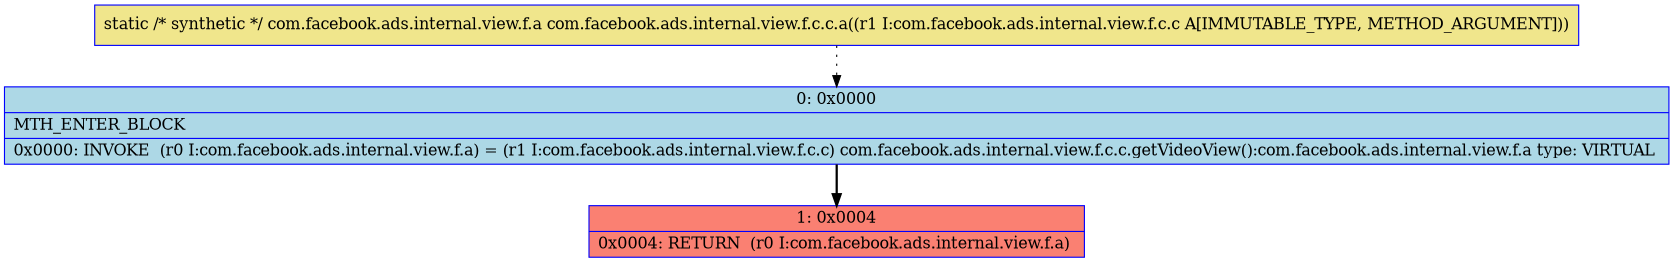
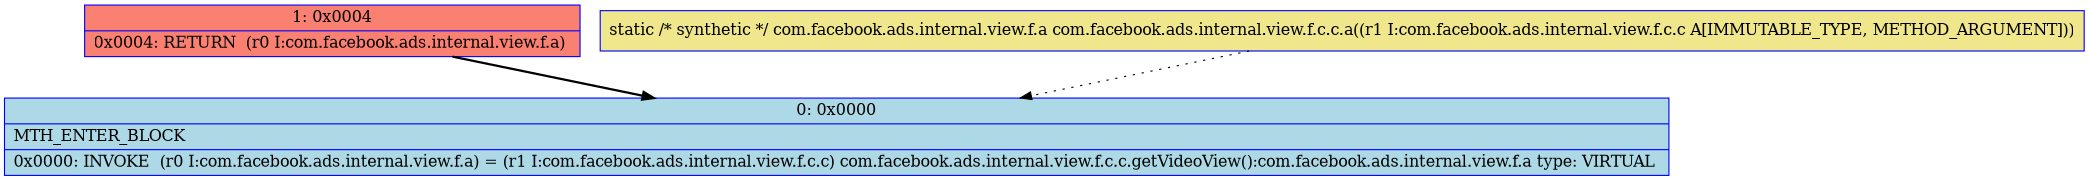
(837, 179) -> (548, 76)
